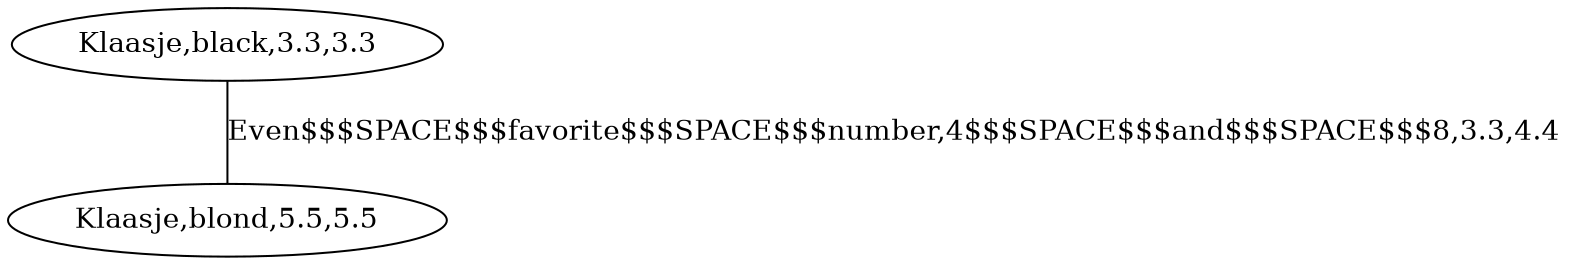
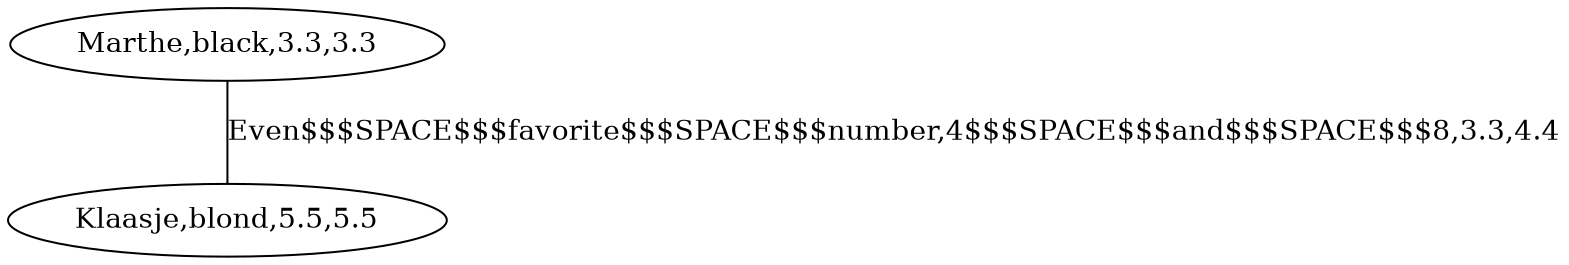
(227, 44) -> (227, 44)
